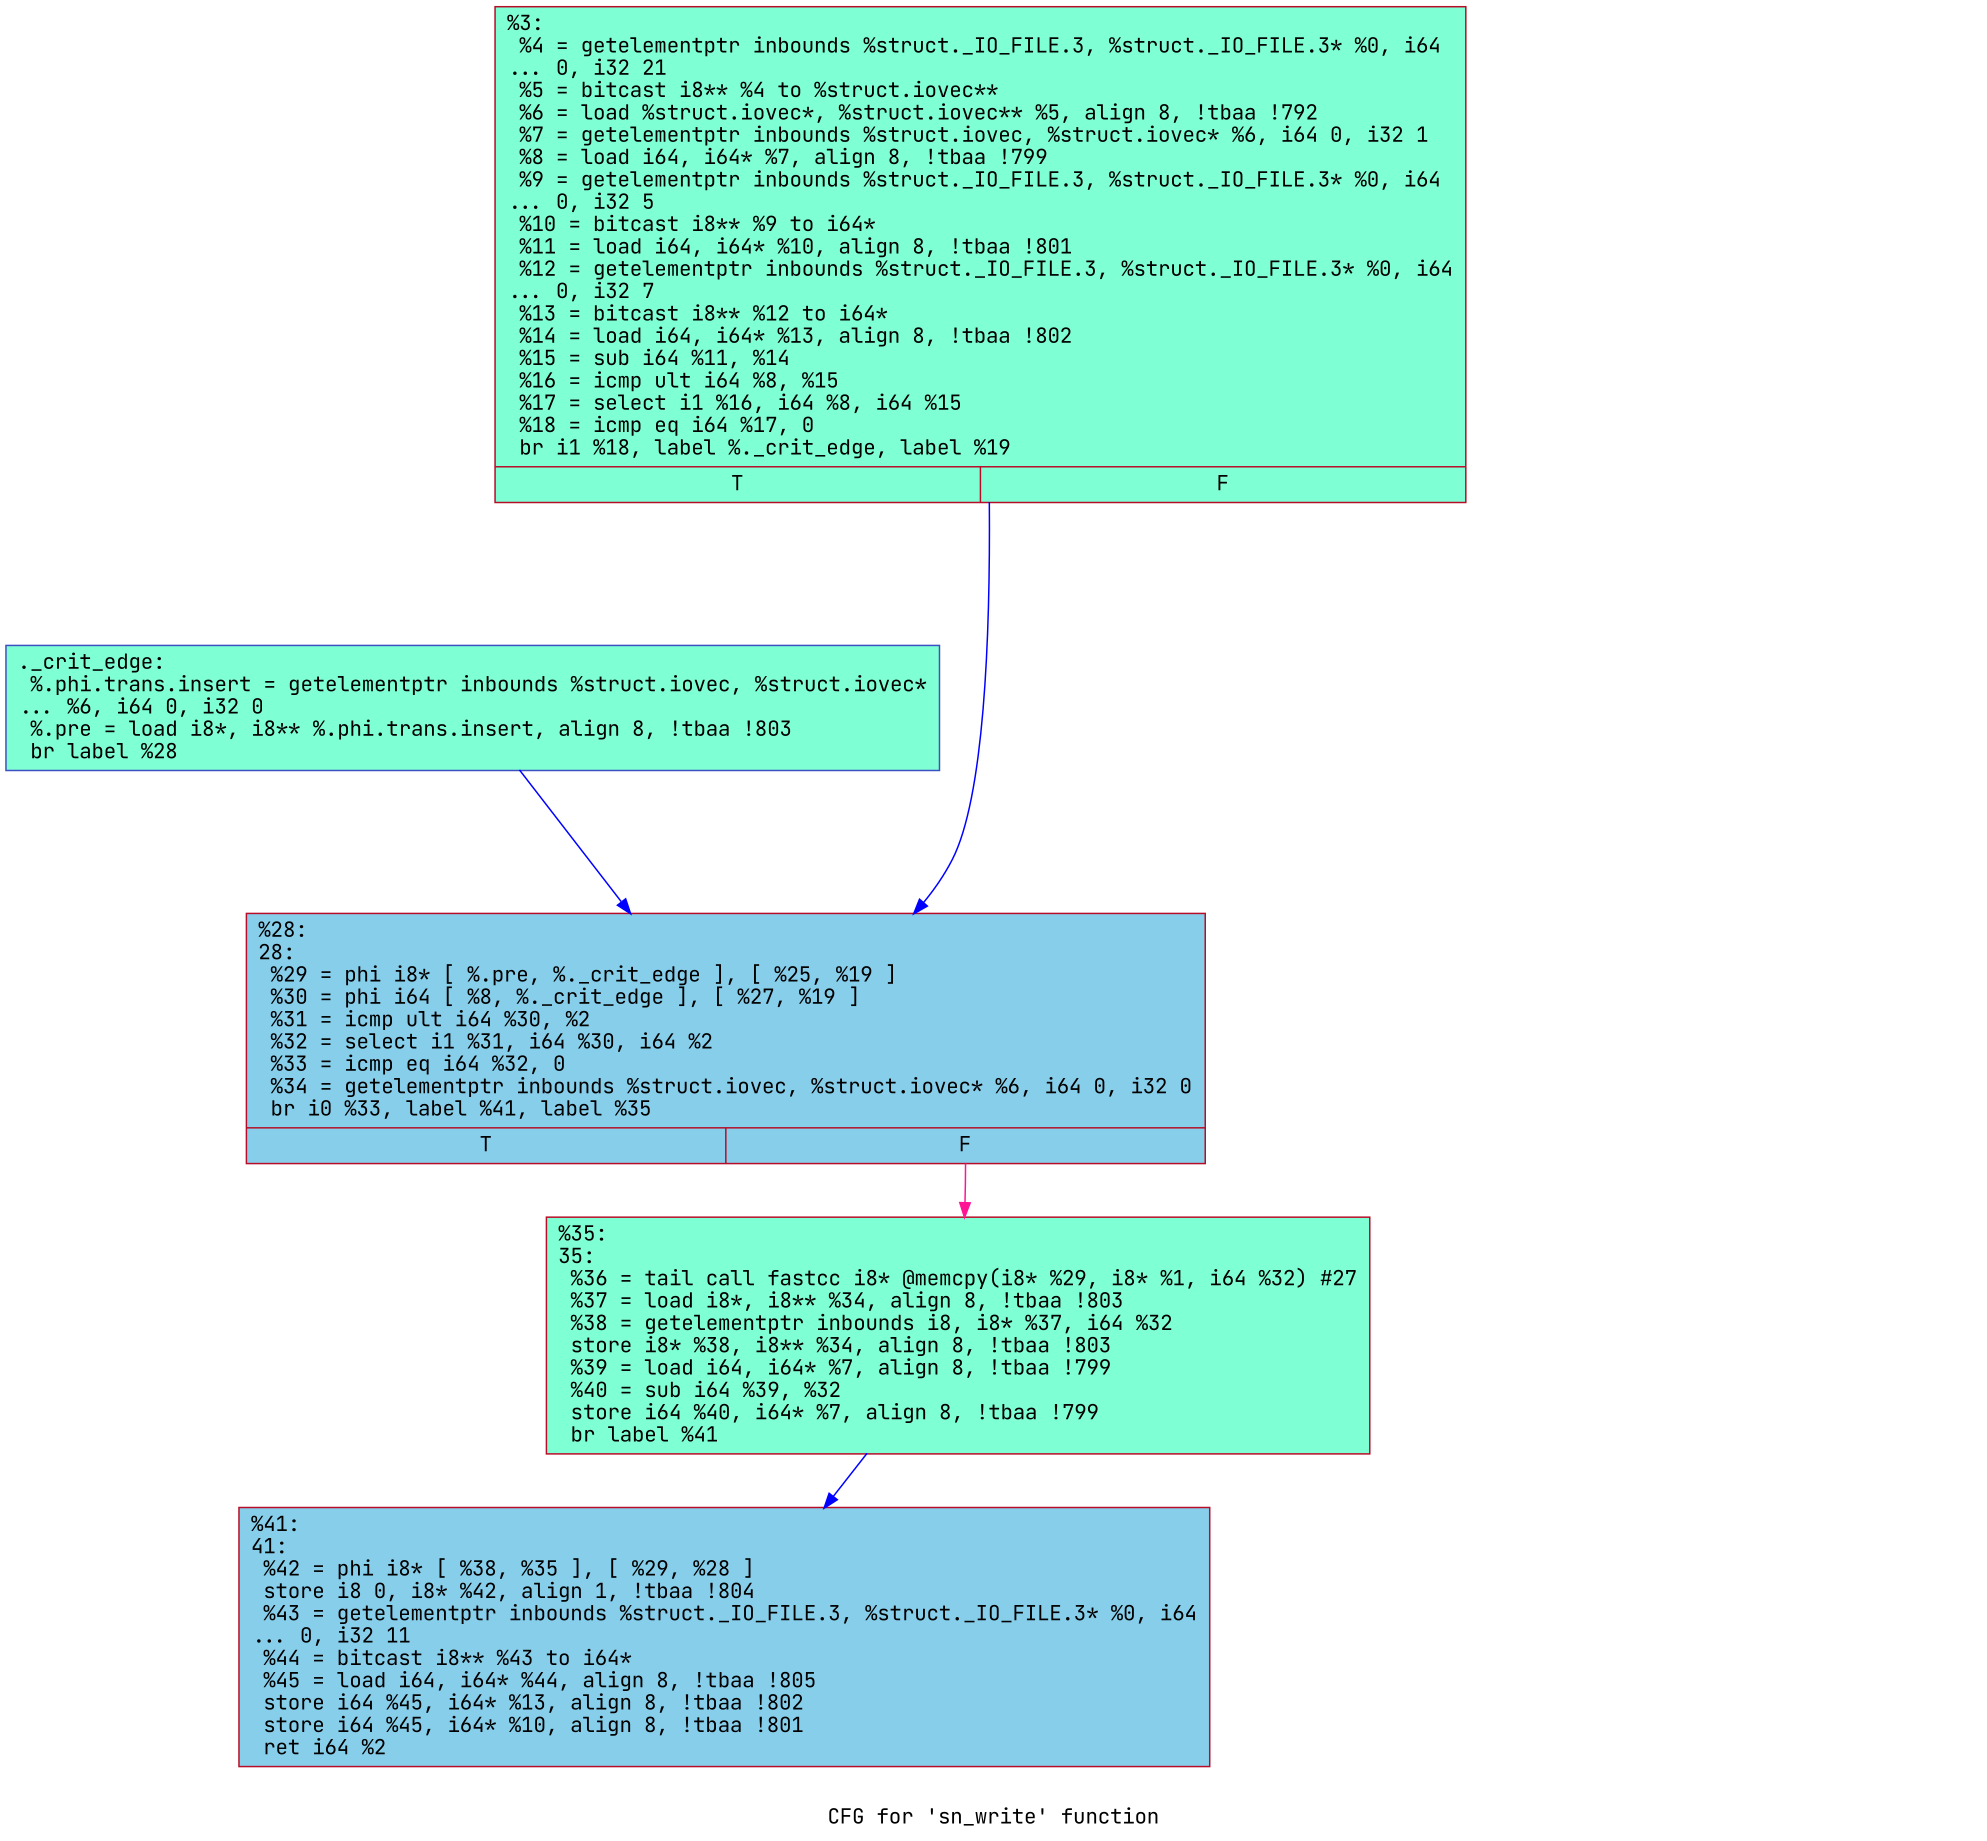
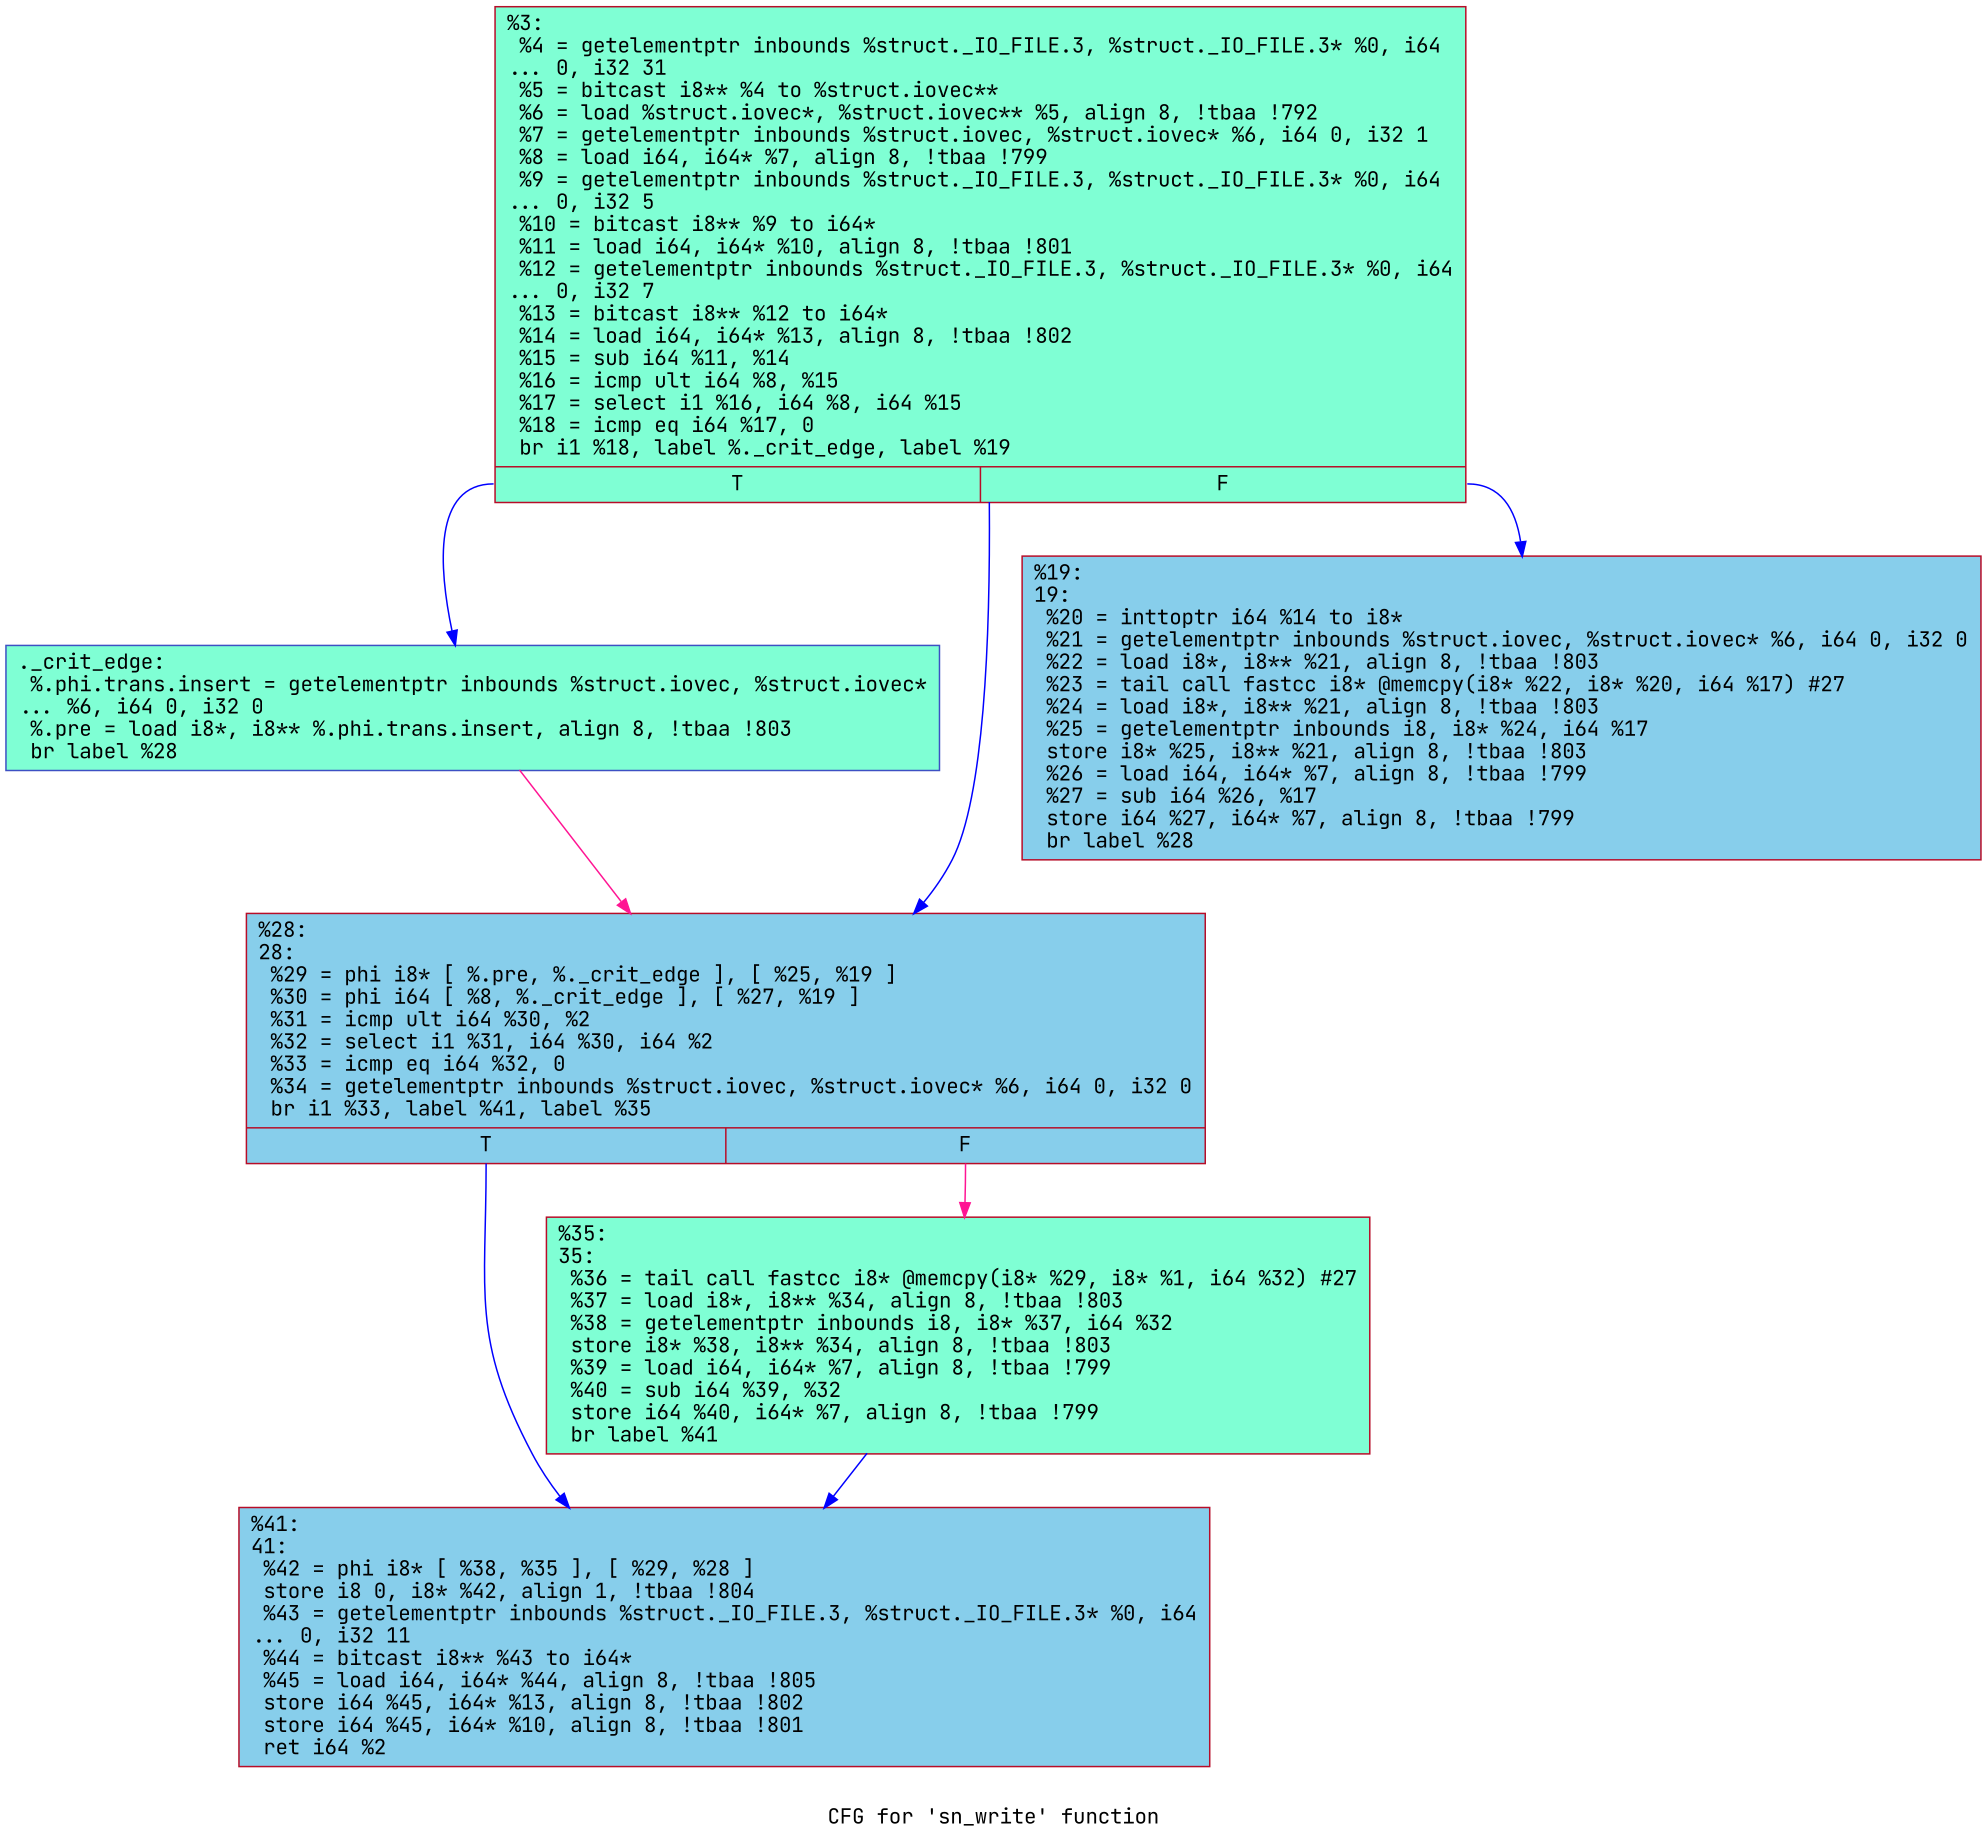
(587, 68) -> (587, 68)
none -> (444, 544)
none -> (1502, 708)
(570, 836) -> (570, 836)
(456, 1109) -> (456, 1109)
none -> (490, 1338)
